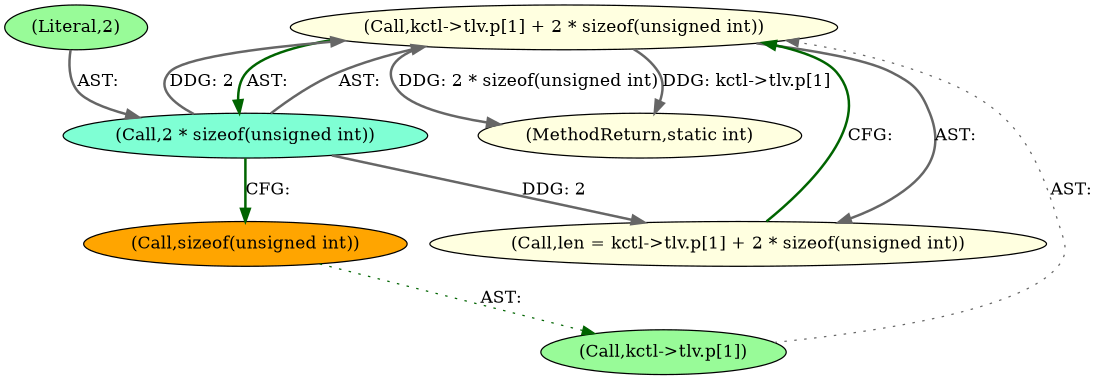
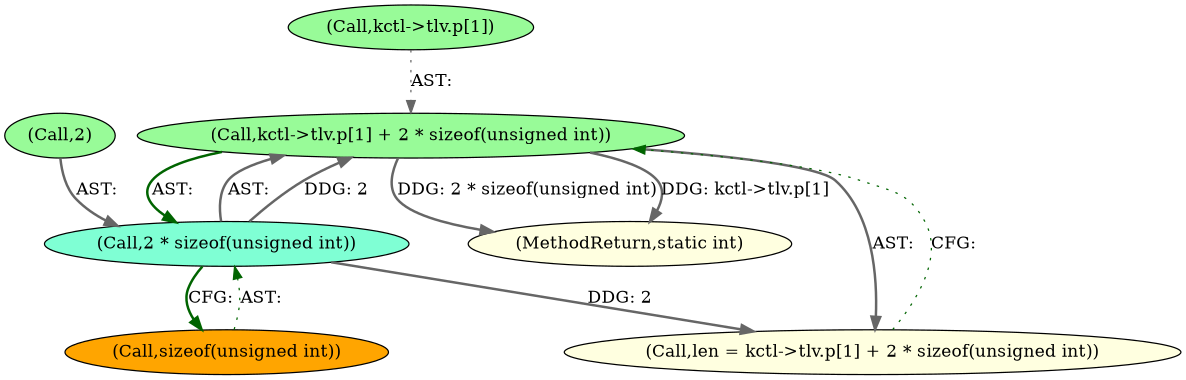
(76, 27) -> (60, 136)
(564, 27) -> (411, 136)
(845, 126) -> (851, 178)
(451, 297) -> (240, 304)
